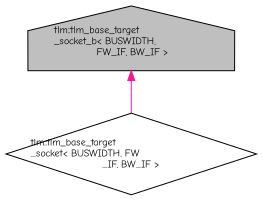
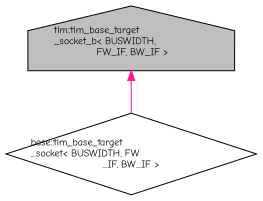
(131, 154) -> (131, 154)
